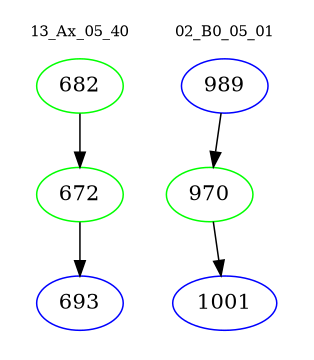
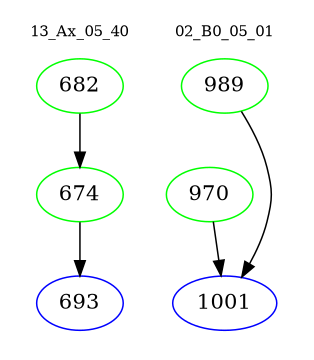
(225, 86) -> (225, 86)
(218, 132) -> (271, 187)
(80, 195) -> (80, 195)
